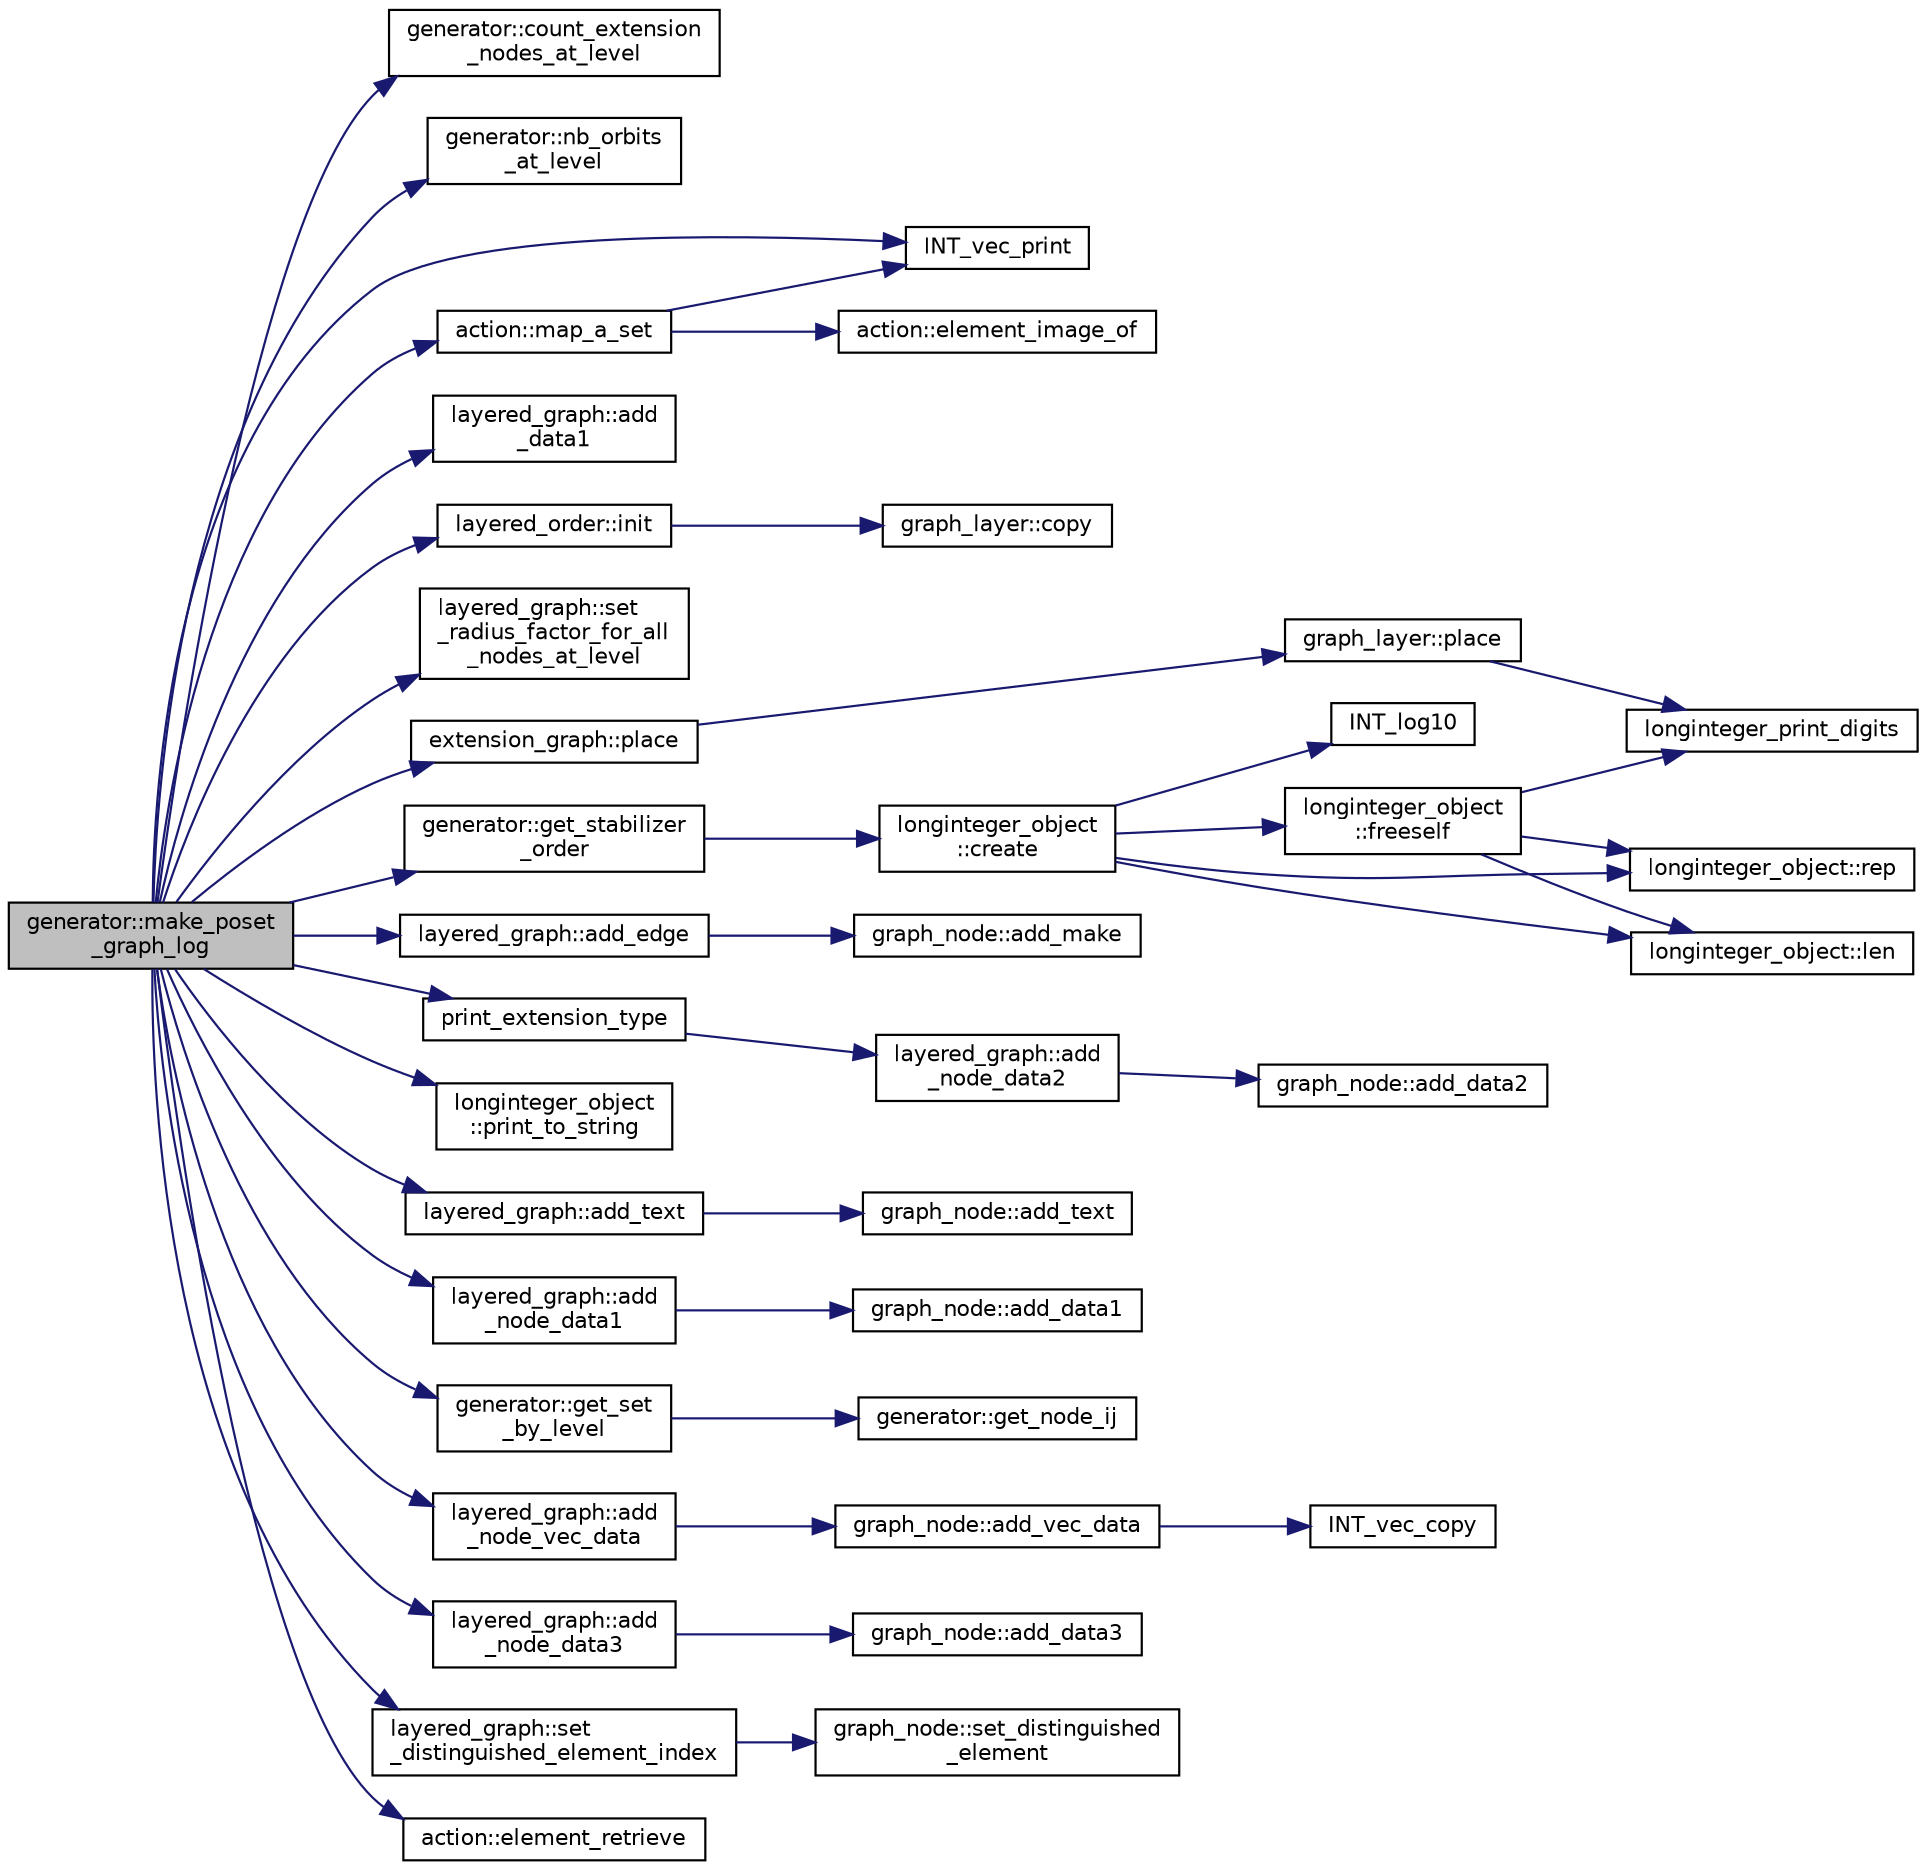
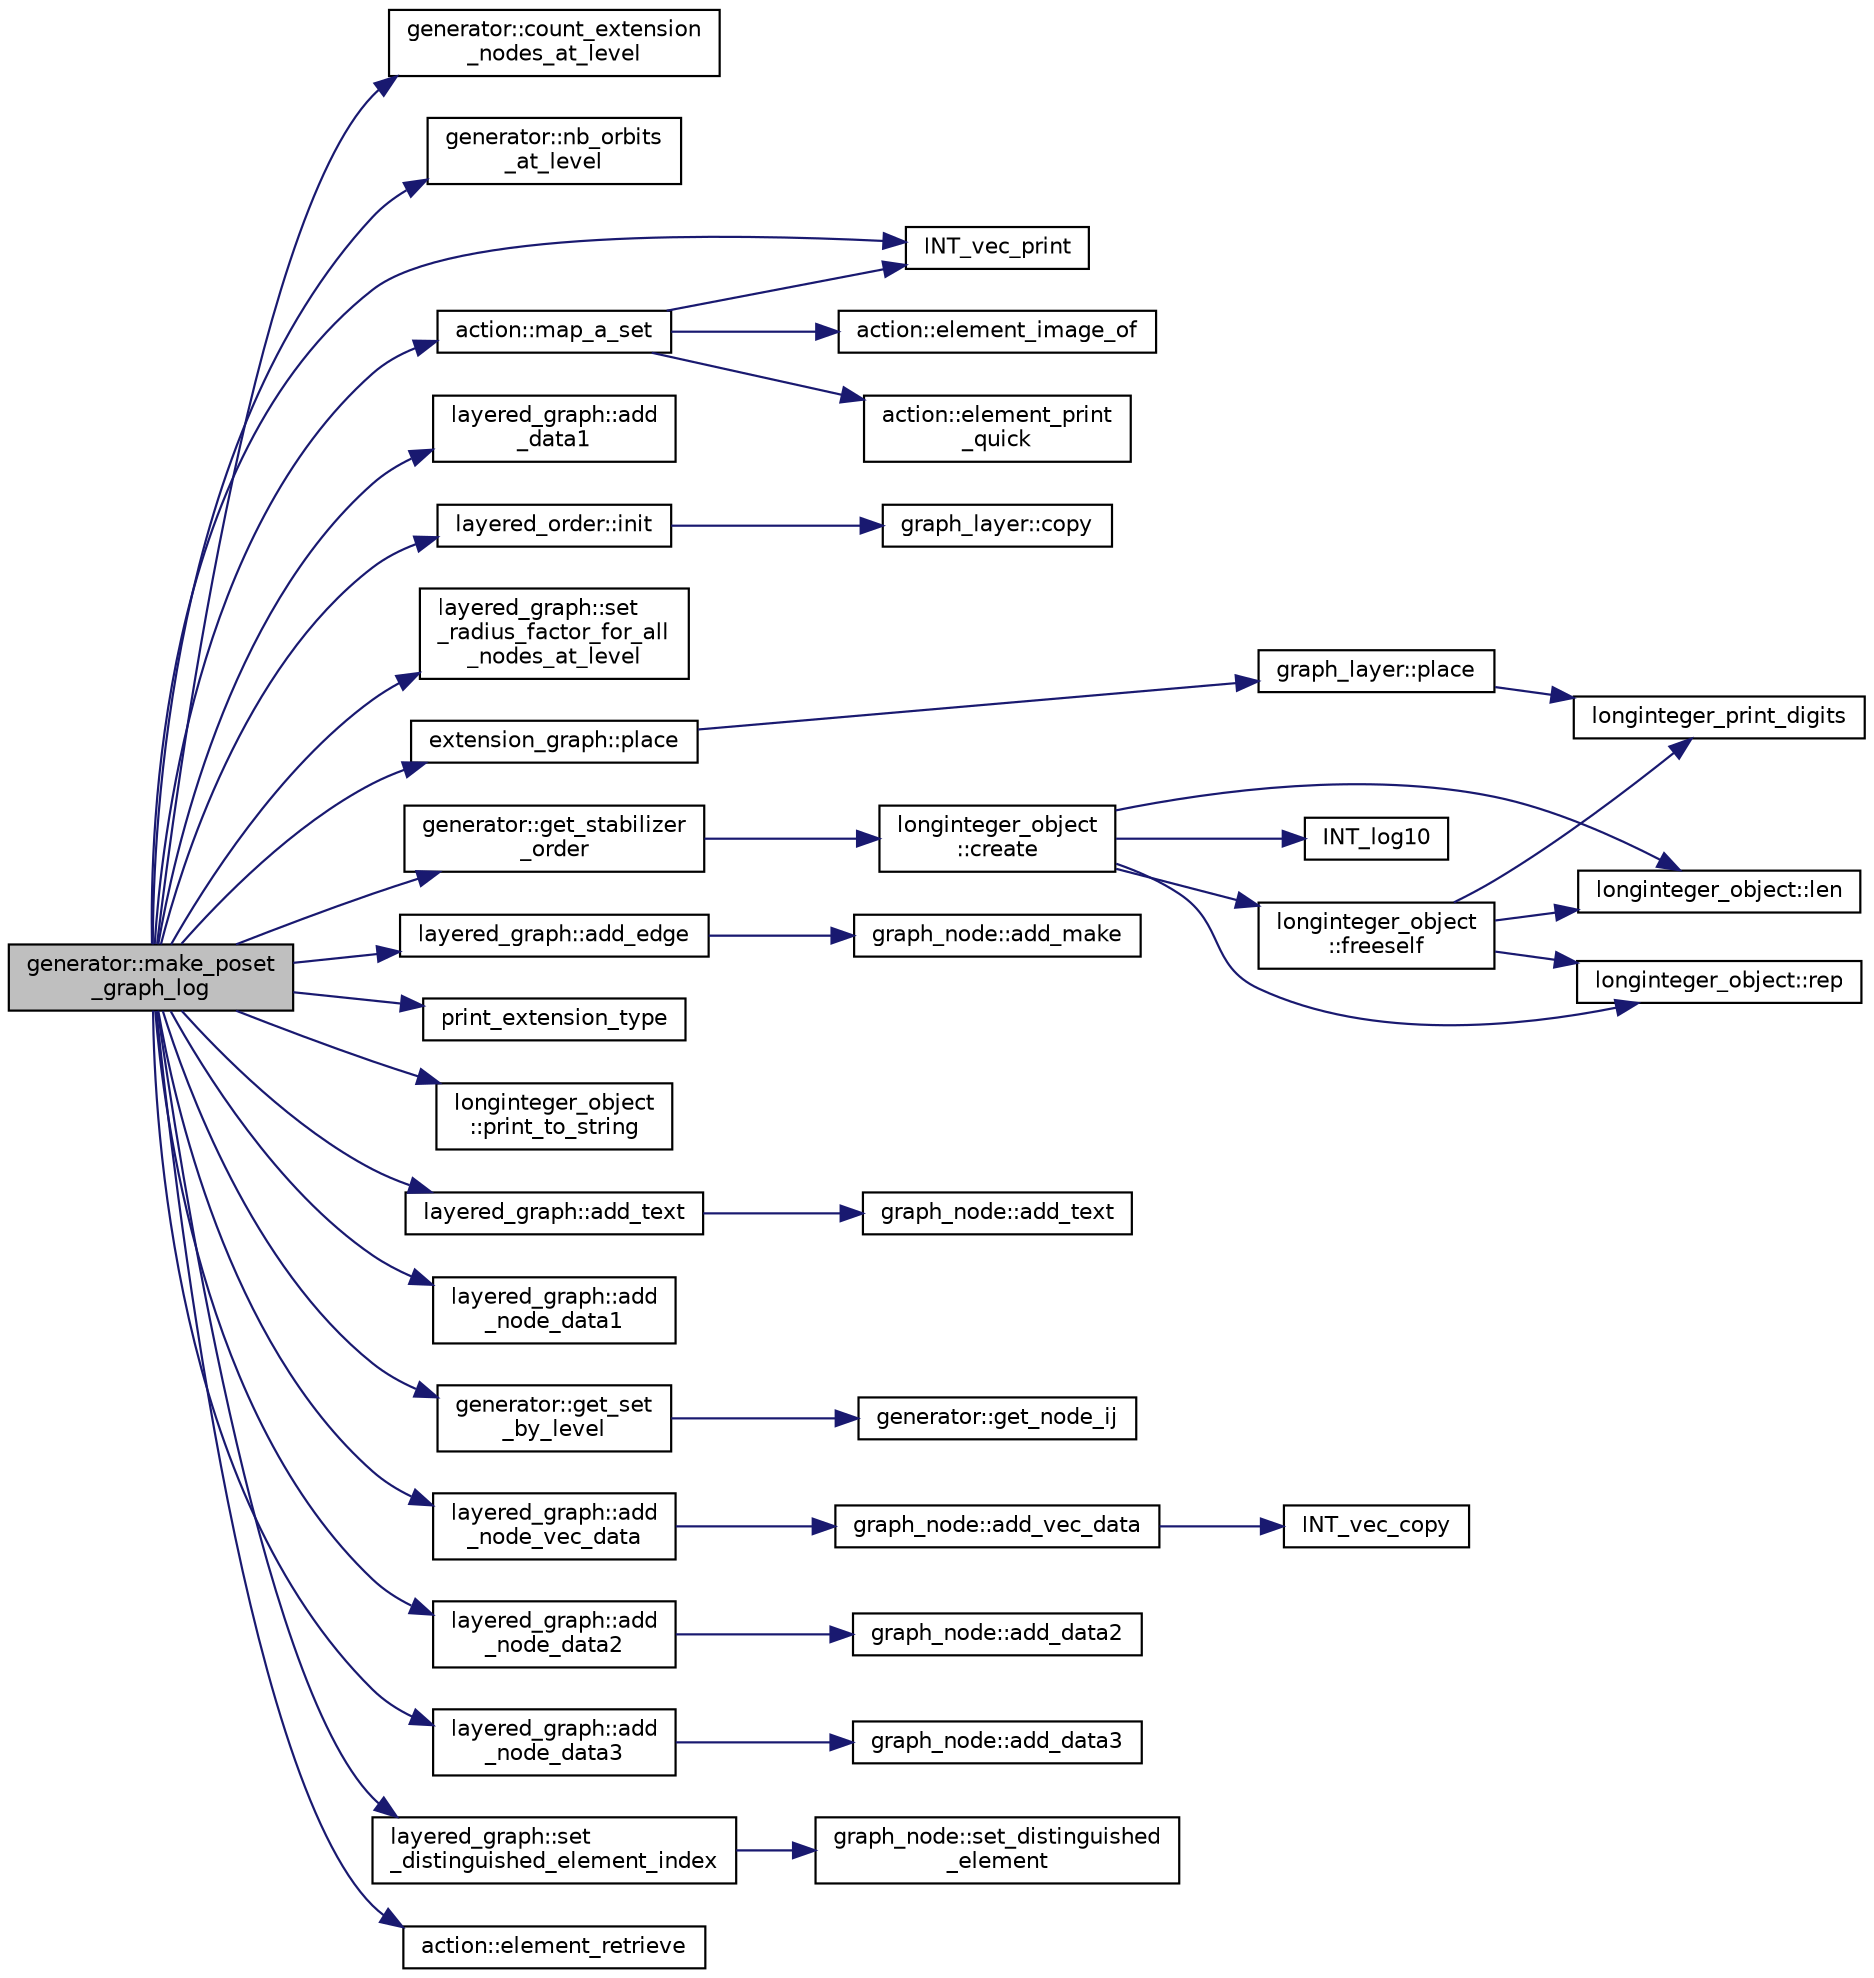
none -> (997, 429)
(770, 1043) -> (237, 1368)
(997, 1310) -> none
